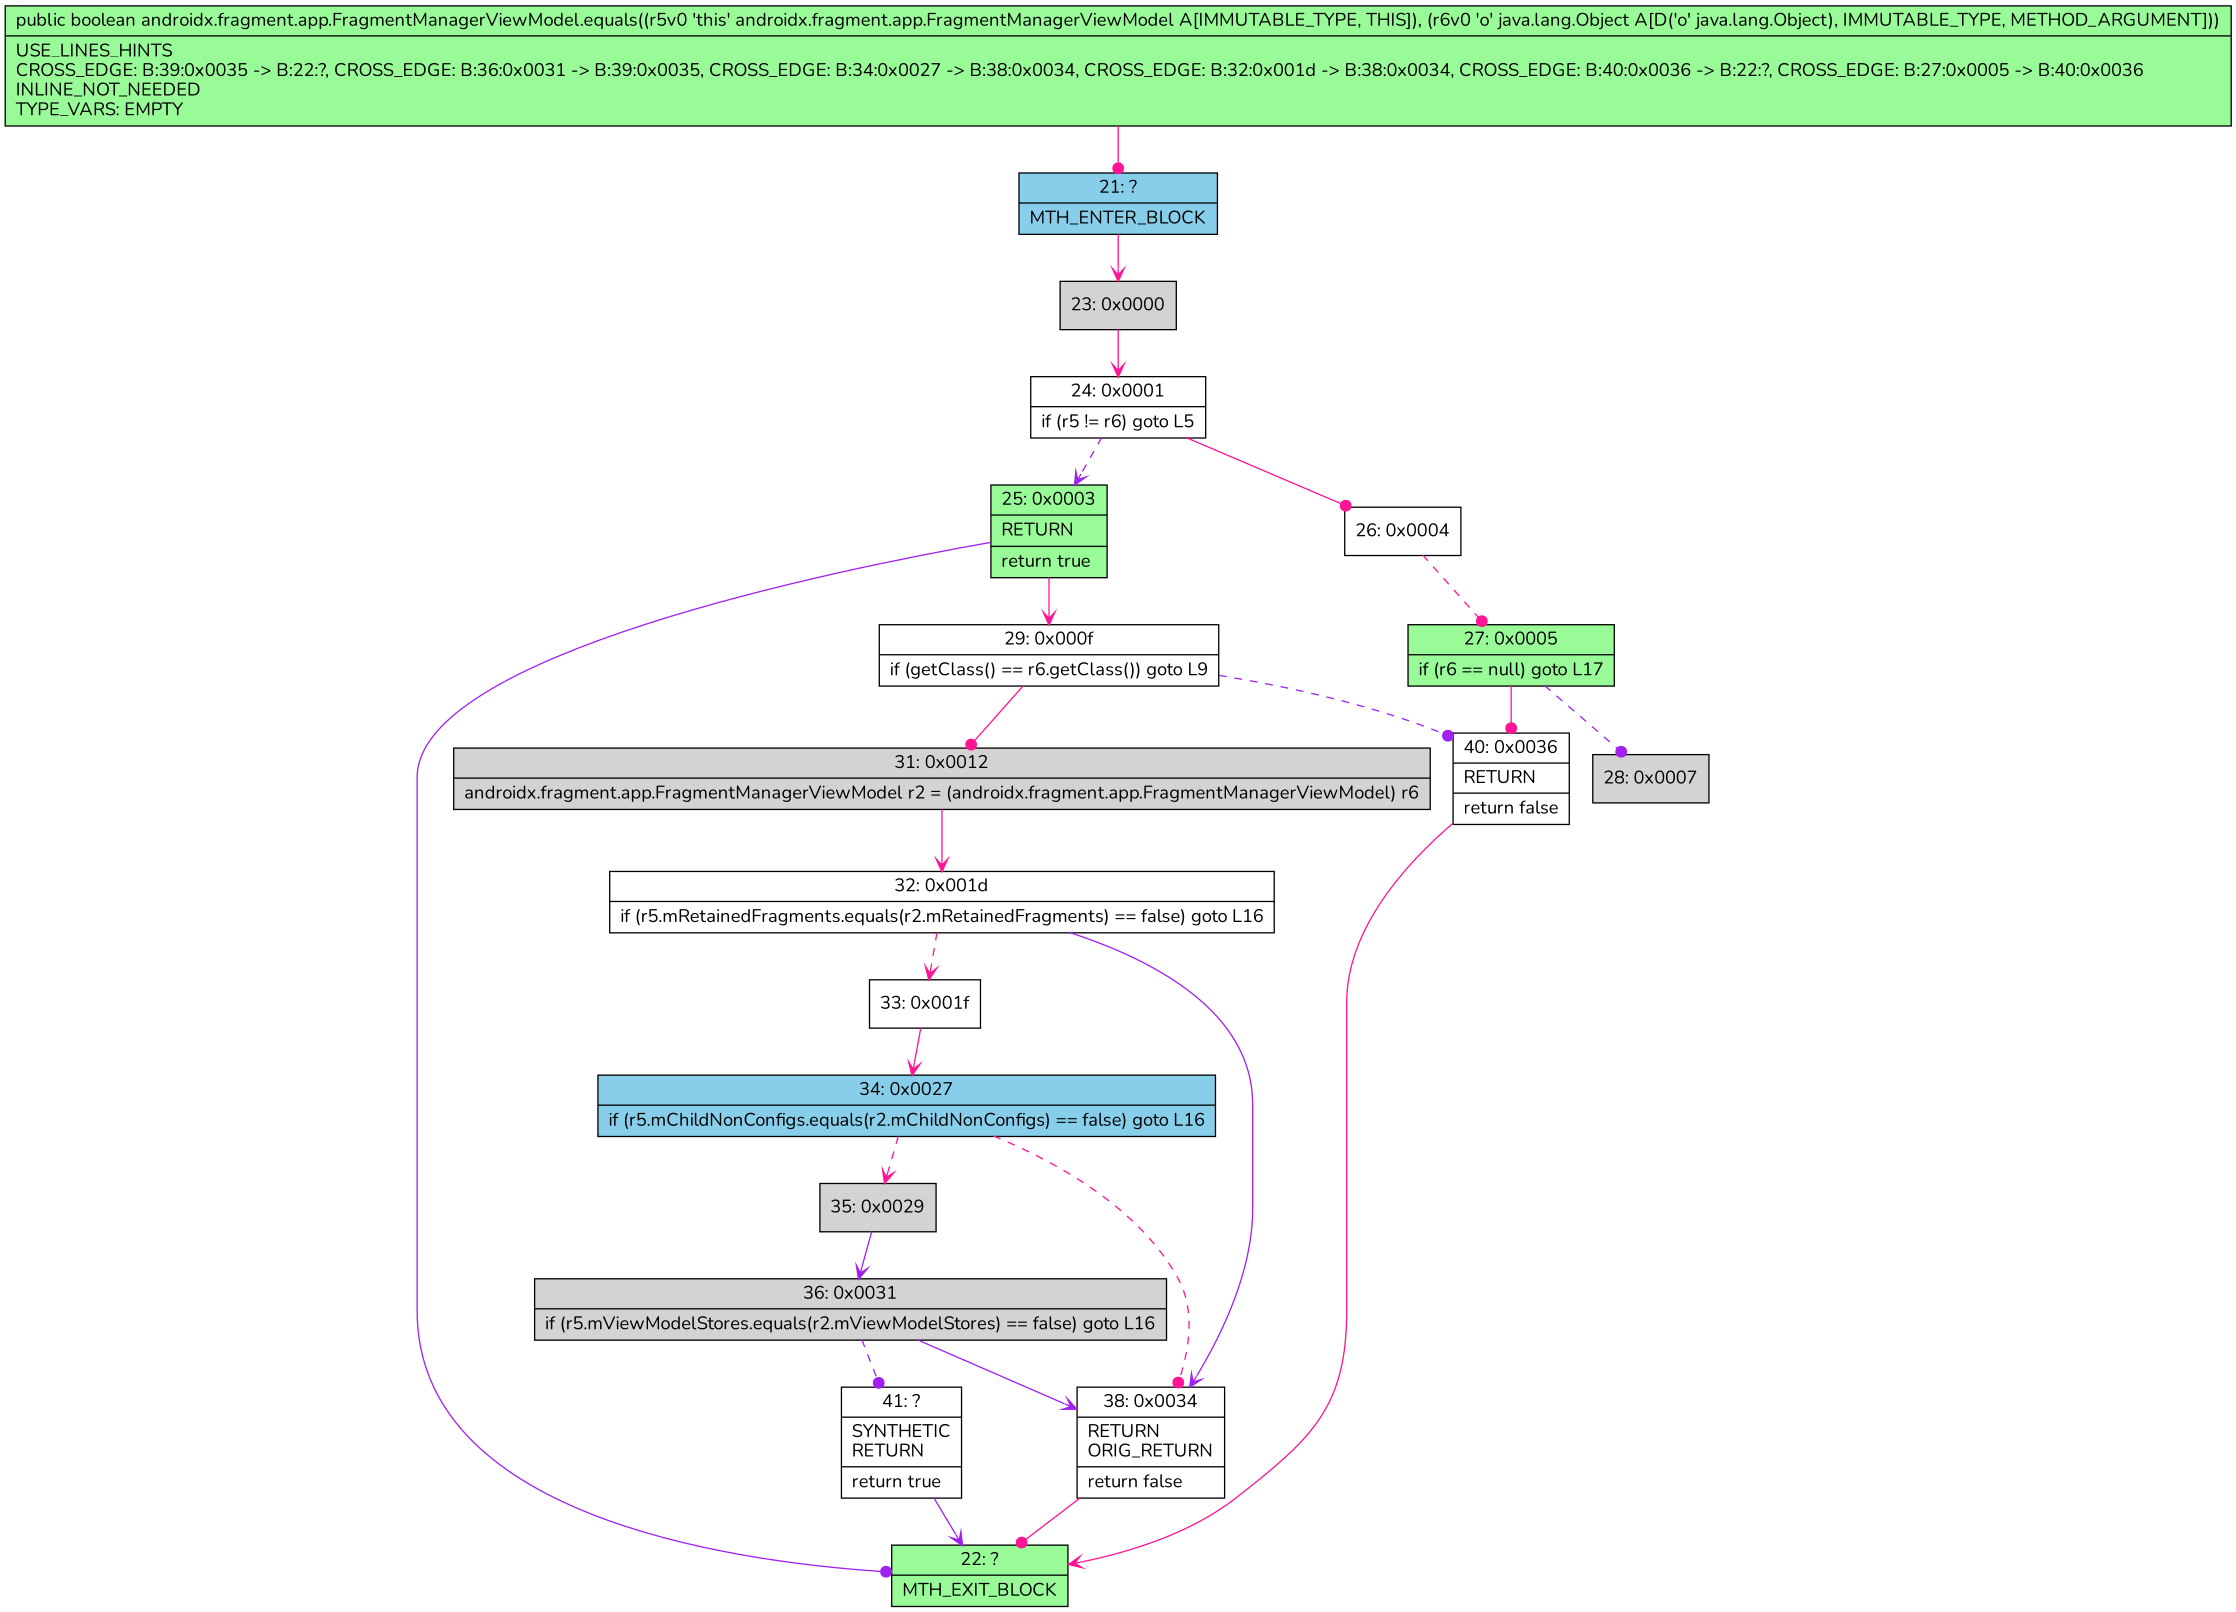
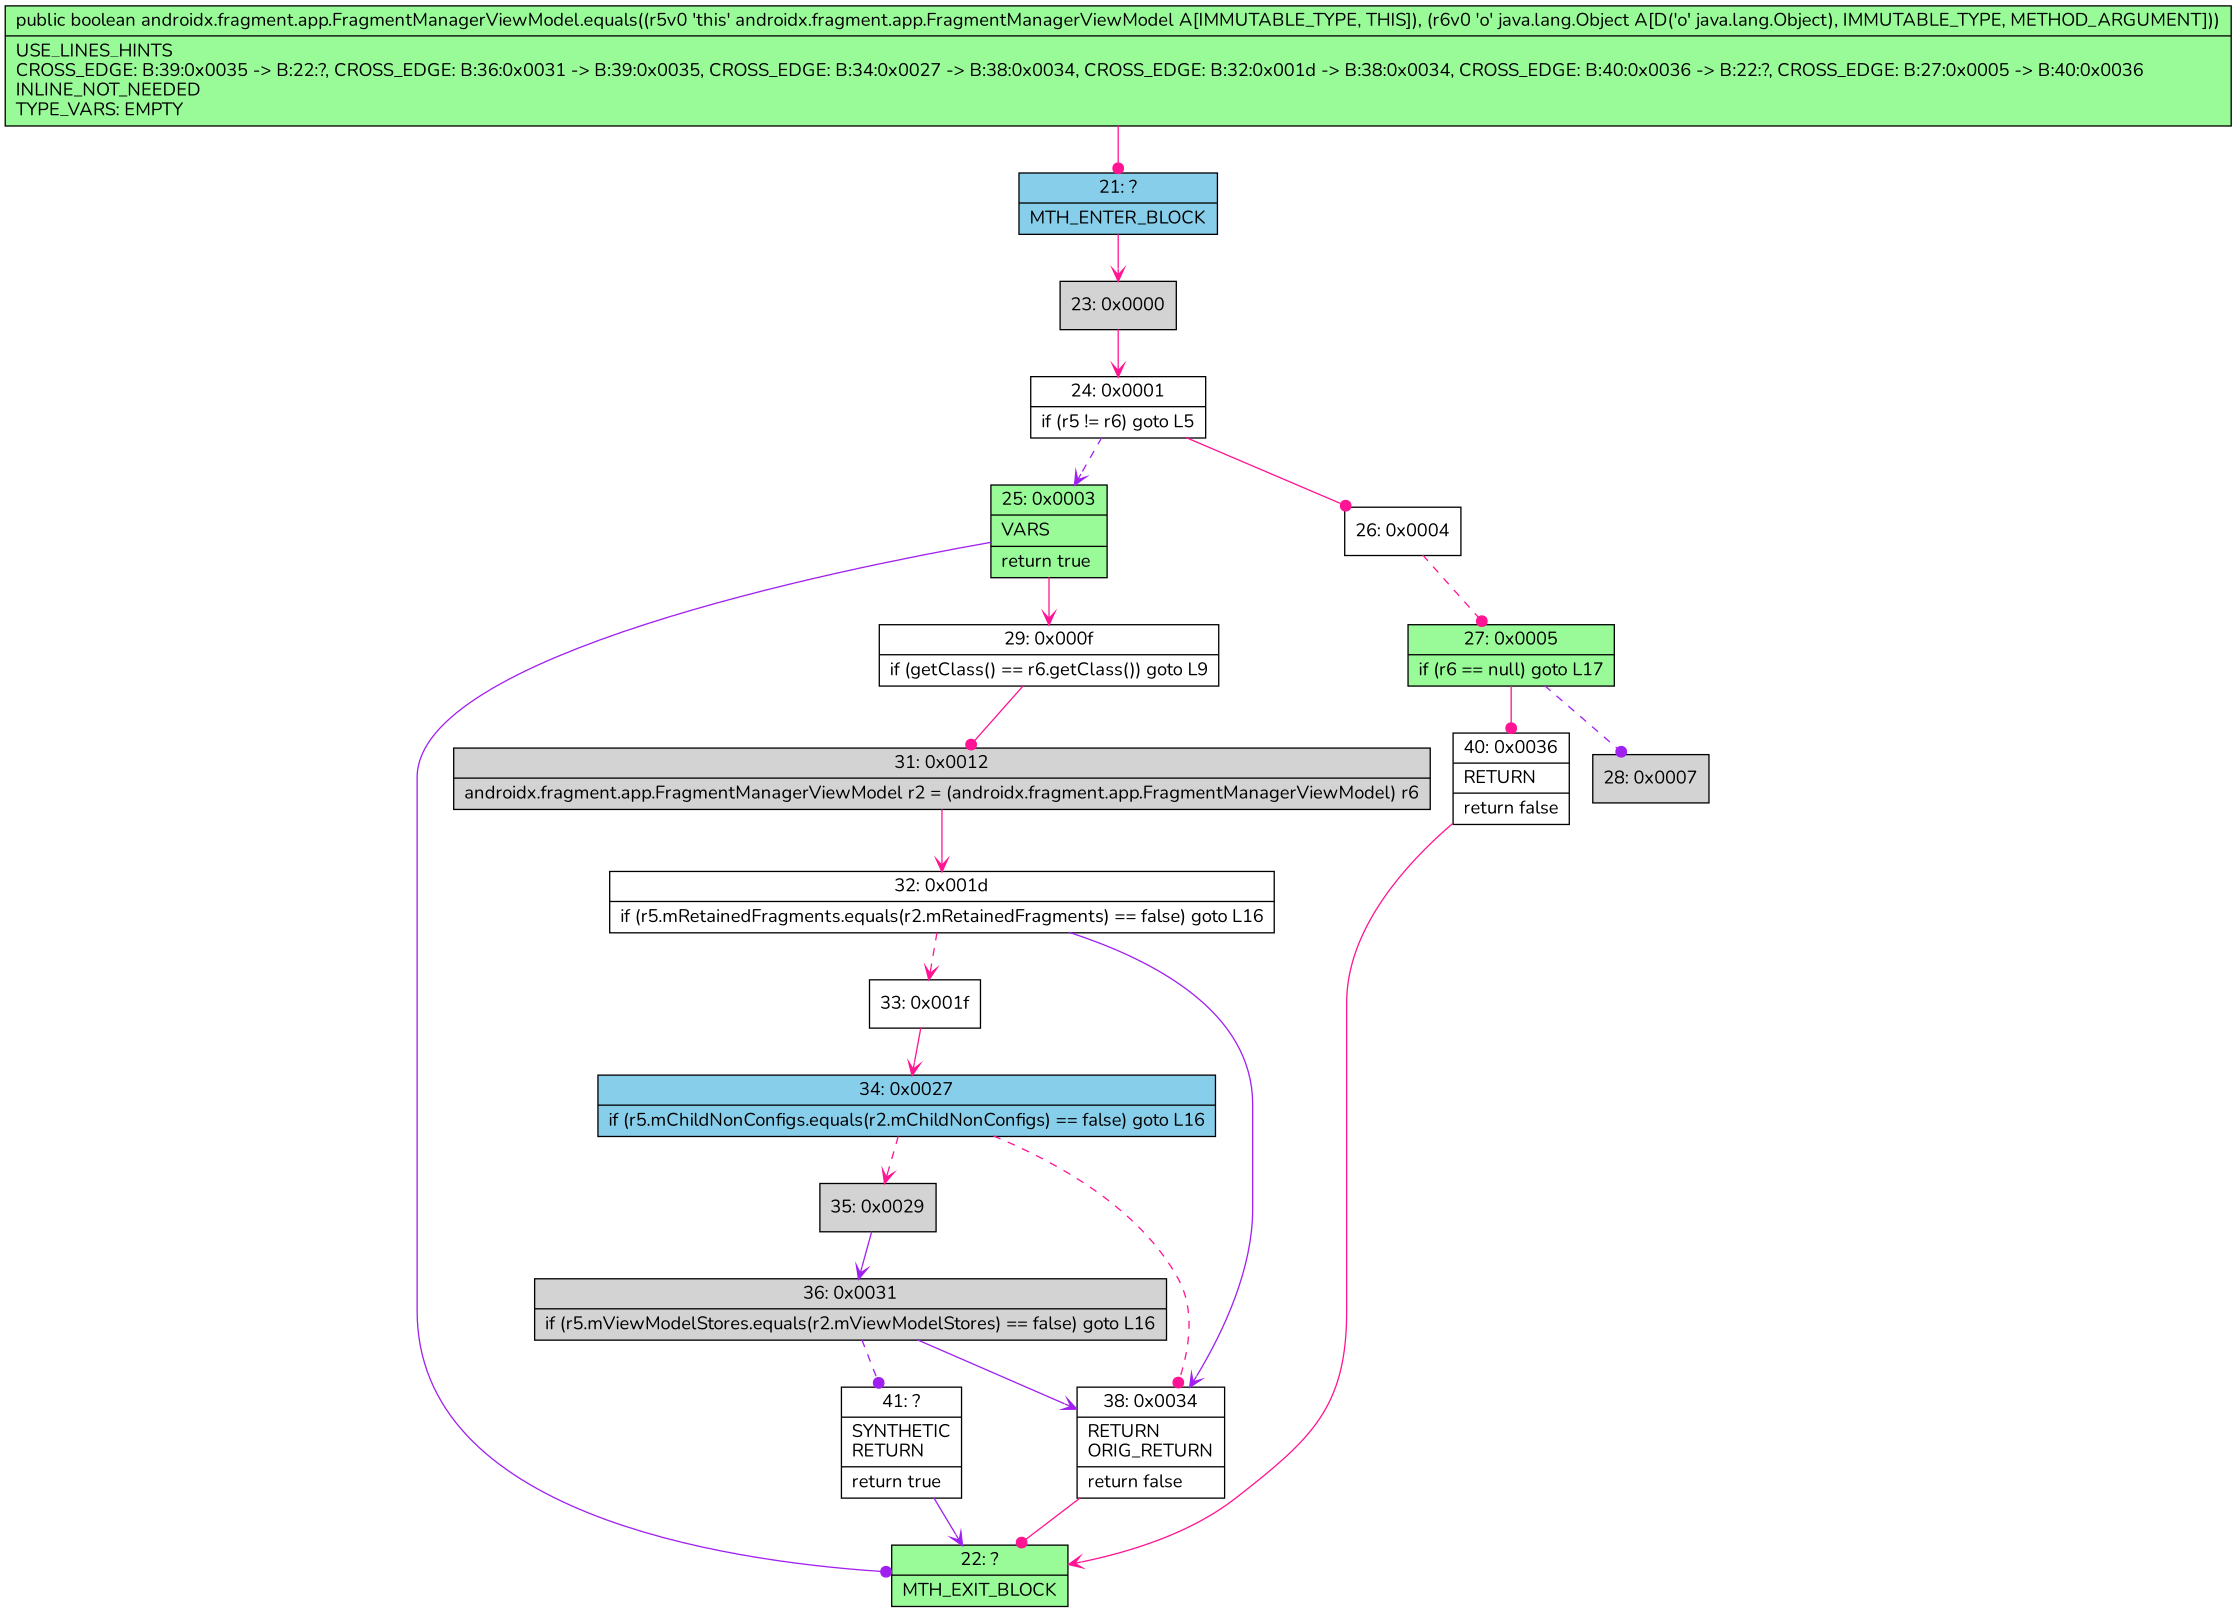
(1038, 530) -> (1026, 530)
(1333, 698) -> none
